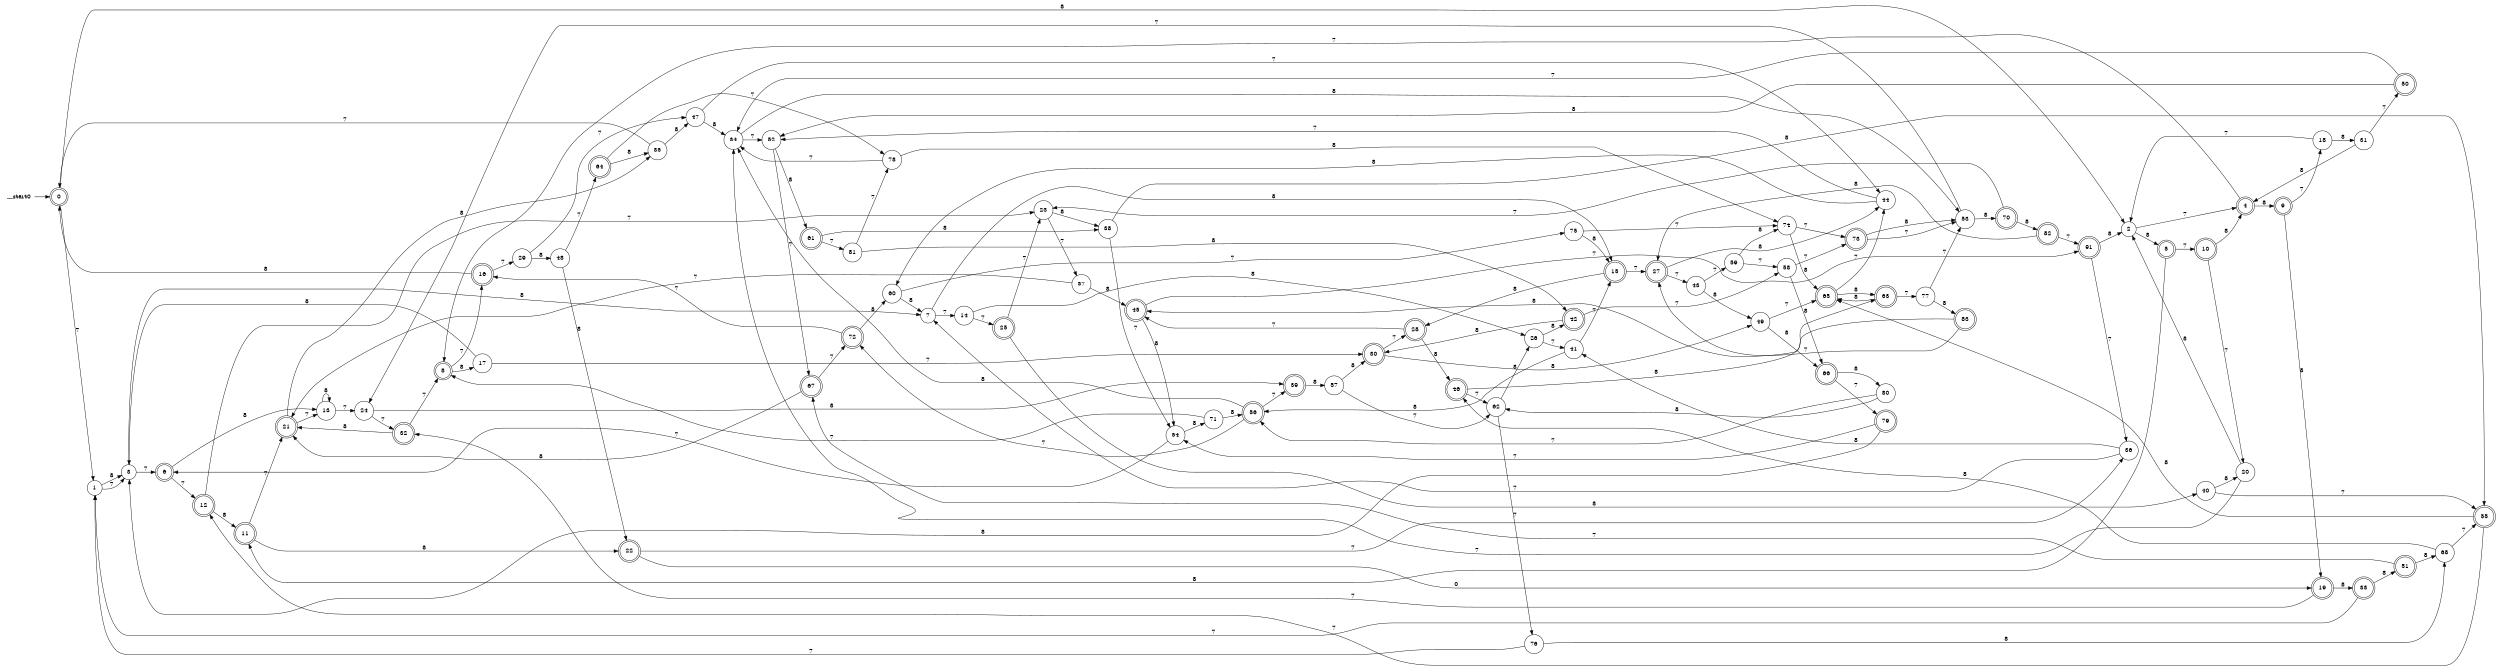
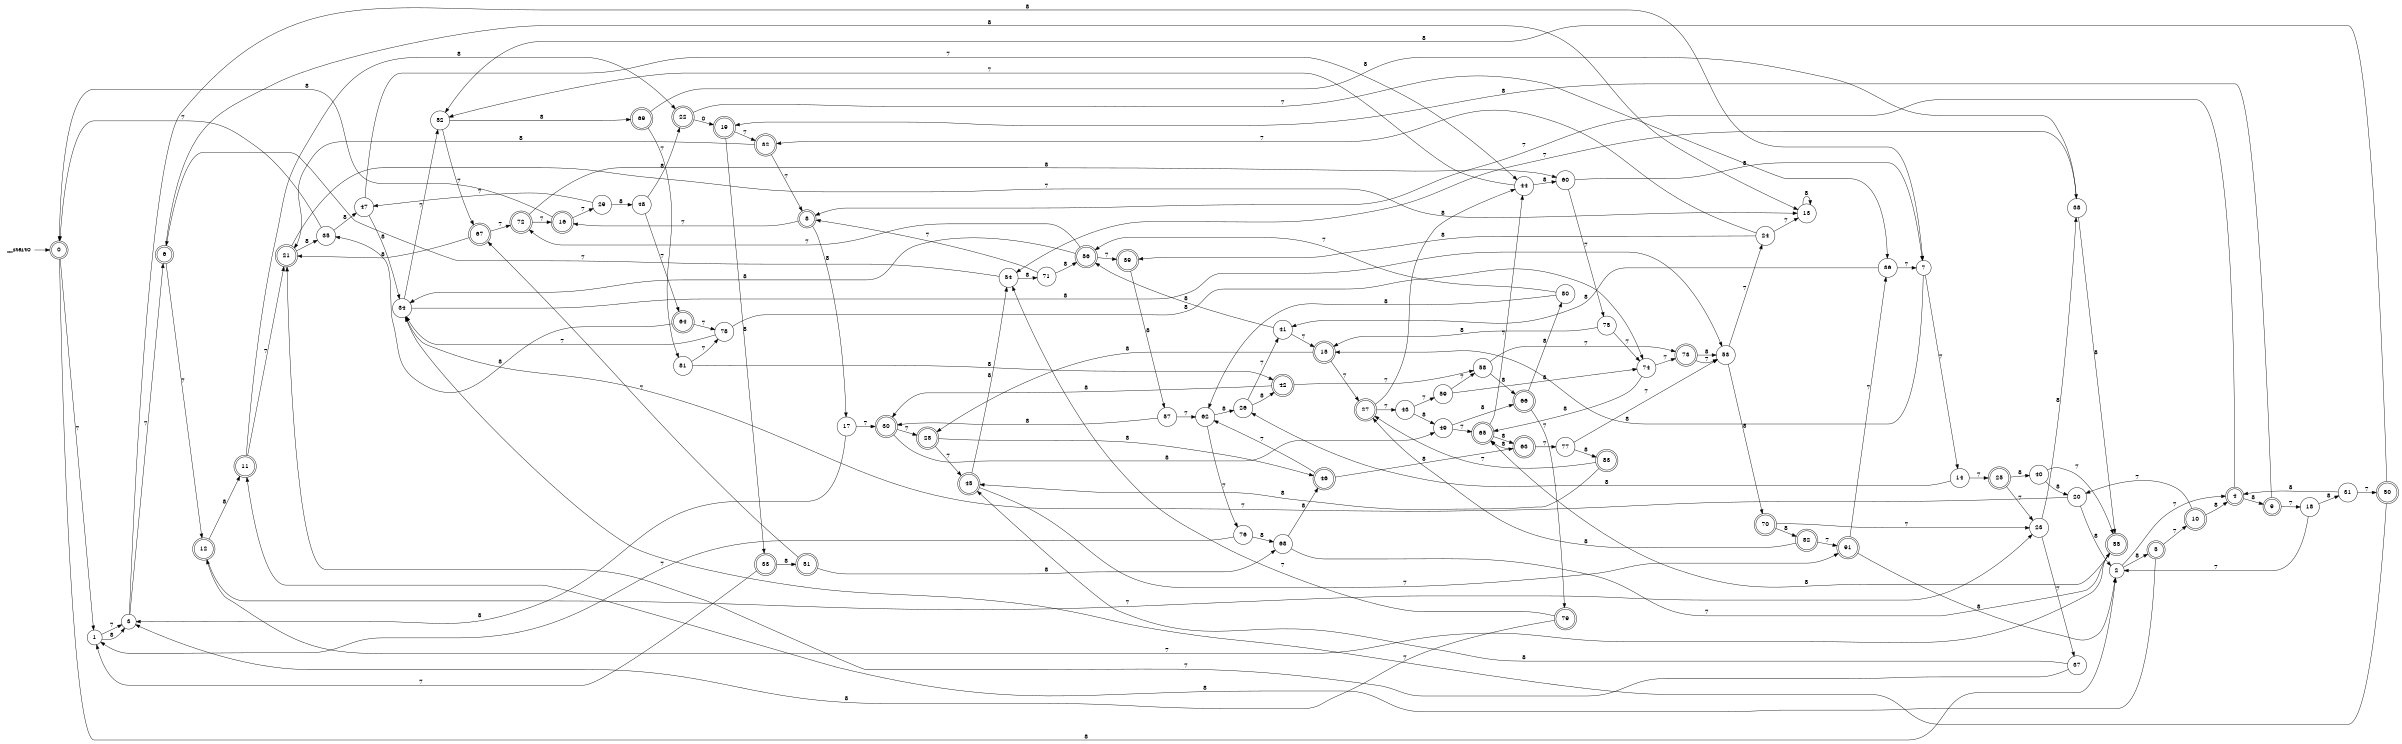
(811, 238) -> (642, 119)
(343, 411) -> (1784, 226)
